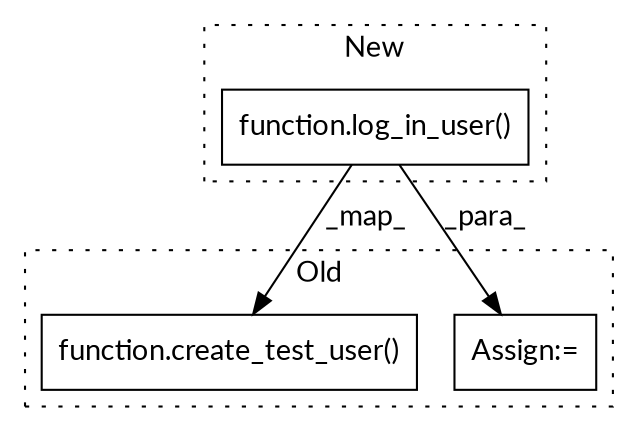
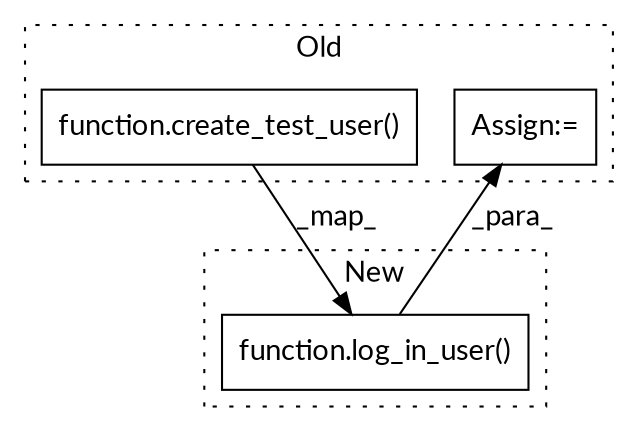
(308, 231) -> (296, 231)
